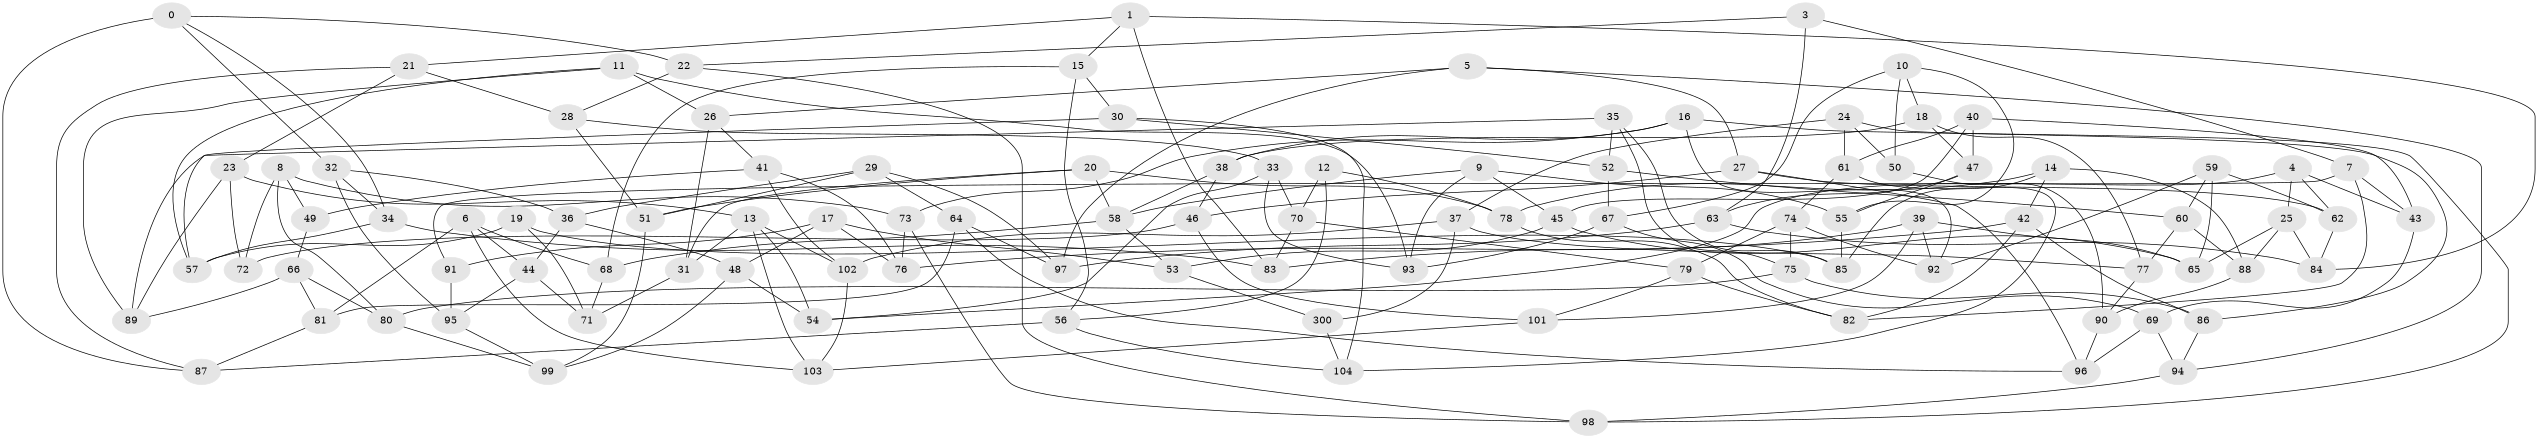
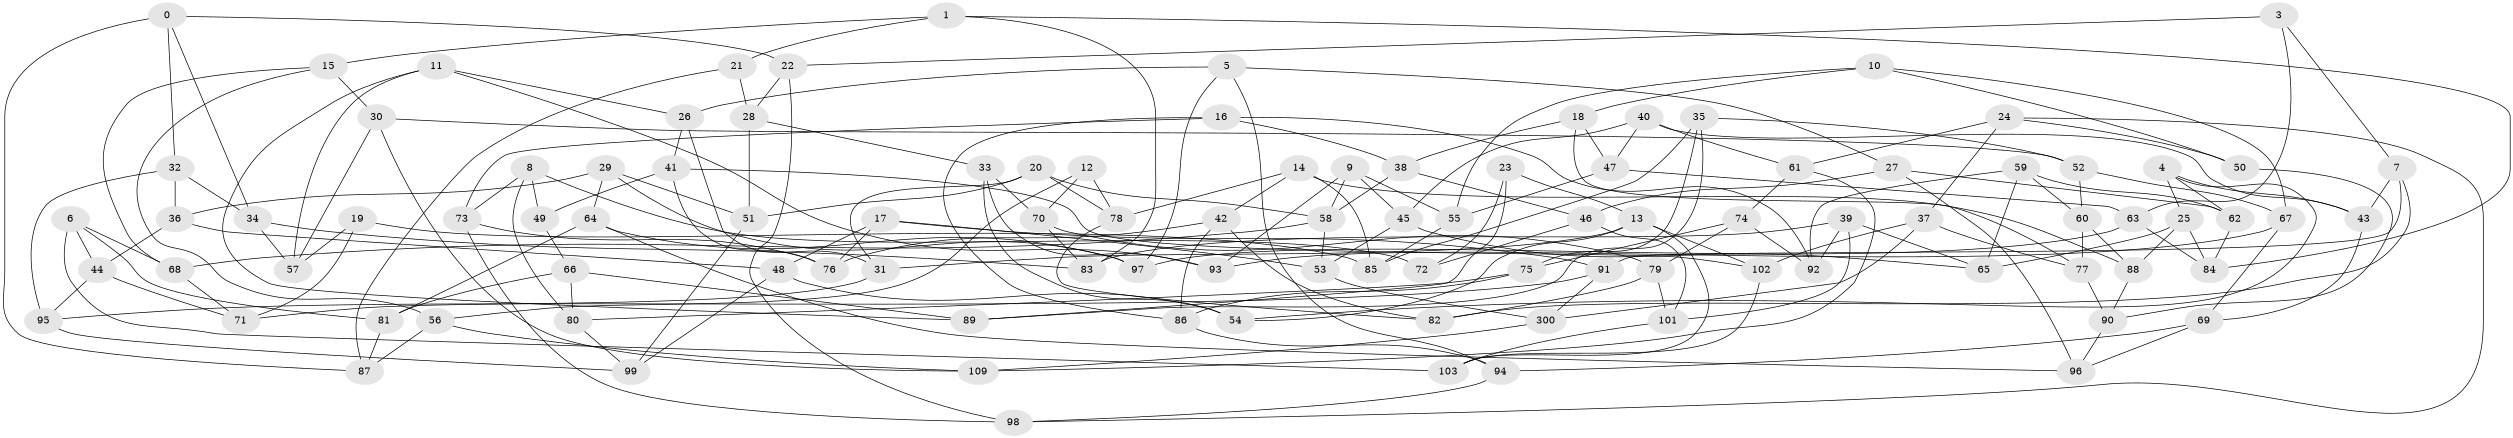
(316, 120) -> none
none -> (1582, 290)
(1343, 372) -> (978, 372)
